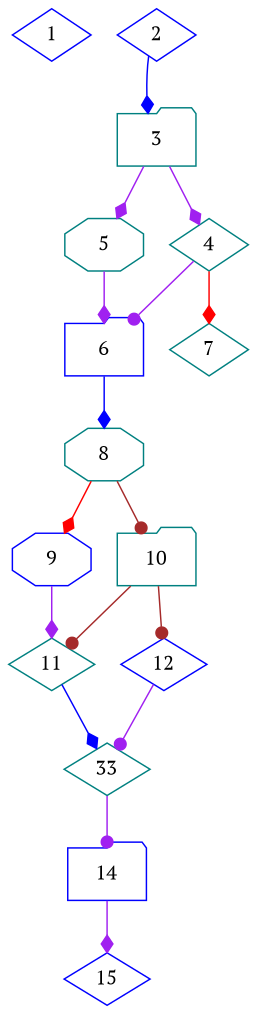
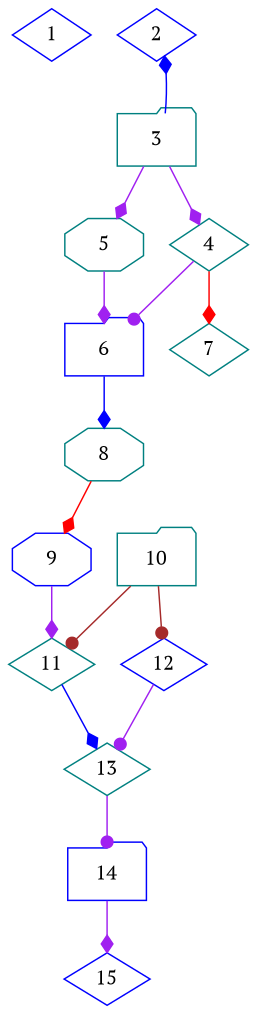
(147, 76) -> (166, 93)
(128, 502) -> none
(107, 769) -> (107, 769)
